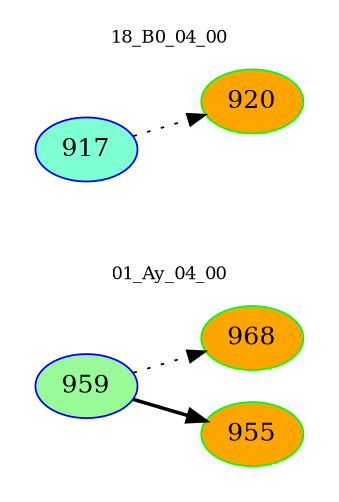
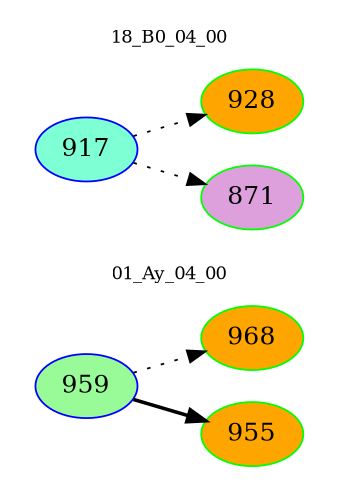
(252, 101) -> (252, 101)
none -> (252, 197)
